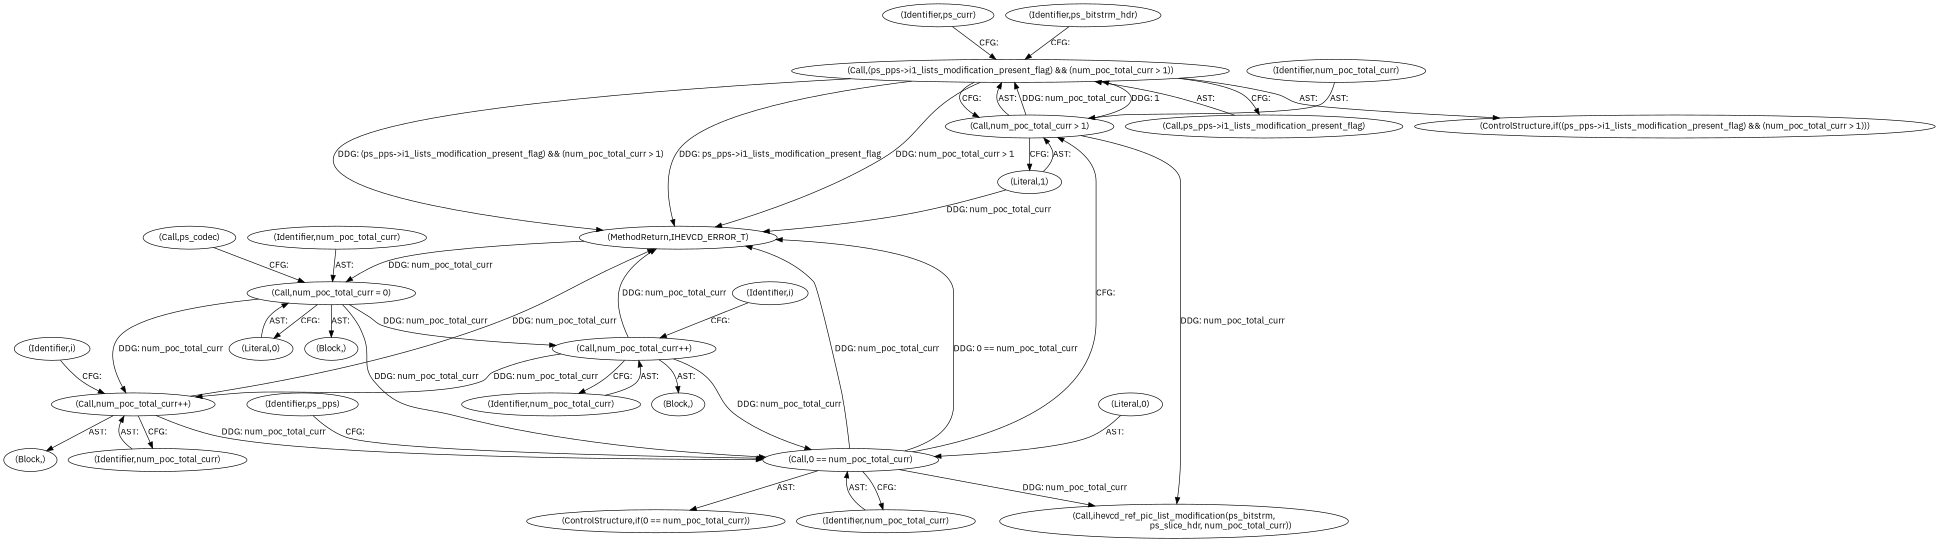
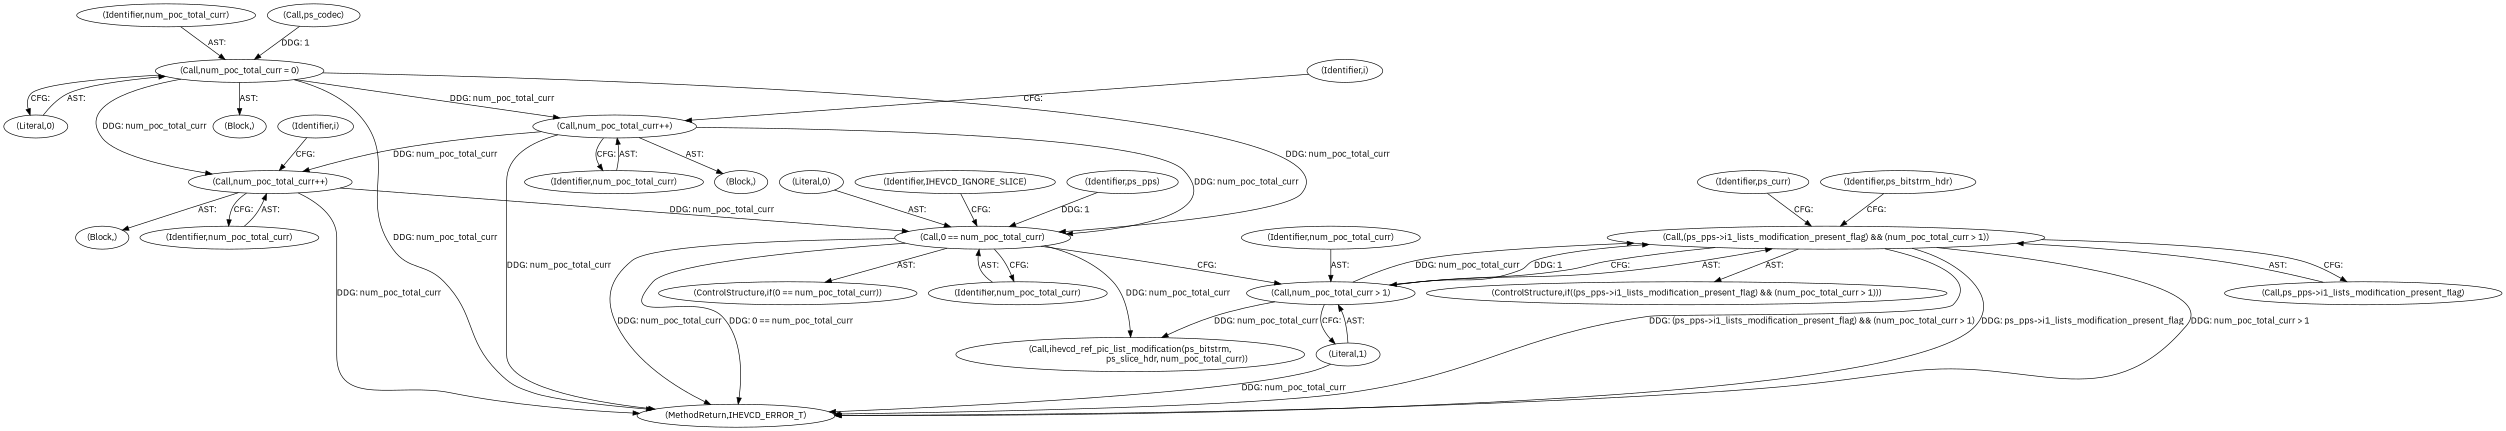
none -> (955, 182)
(465, 249) -> (438, 276)
(280, 265) -> (296, 43)
(356, 432) -> (1076, 210)
